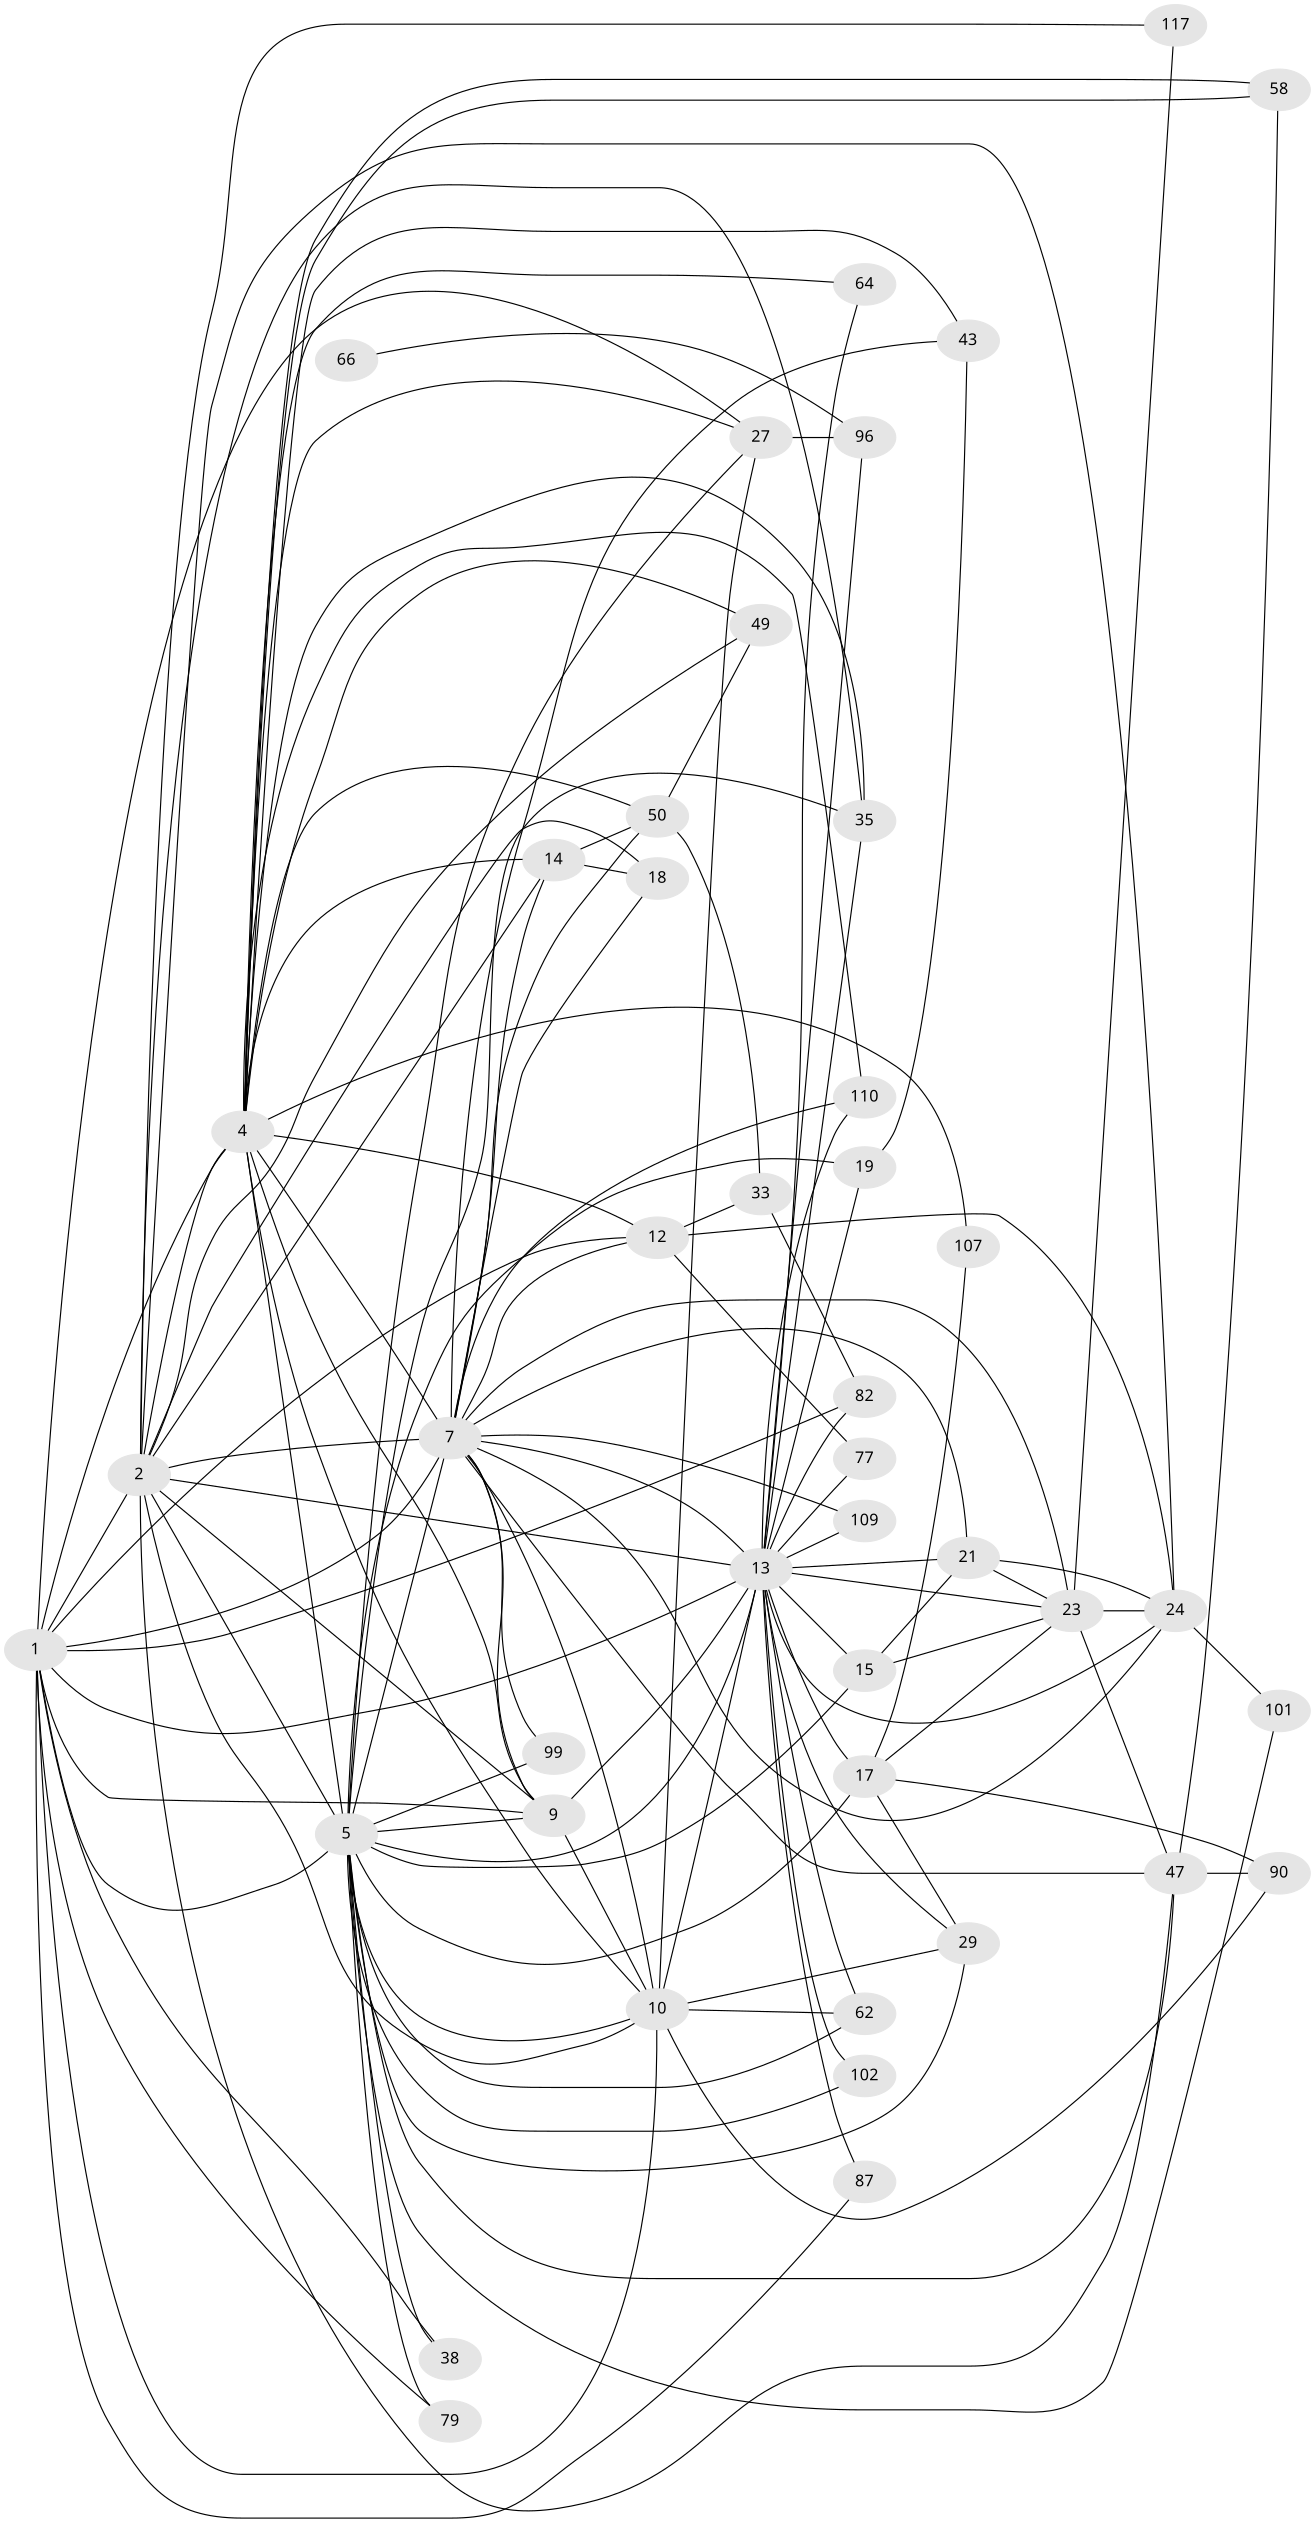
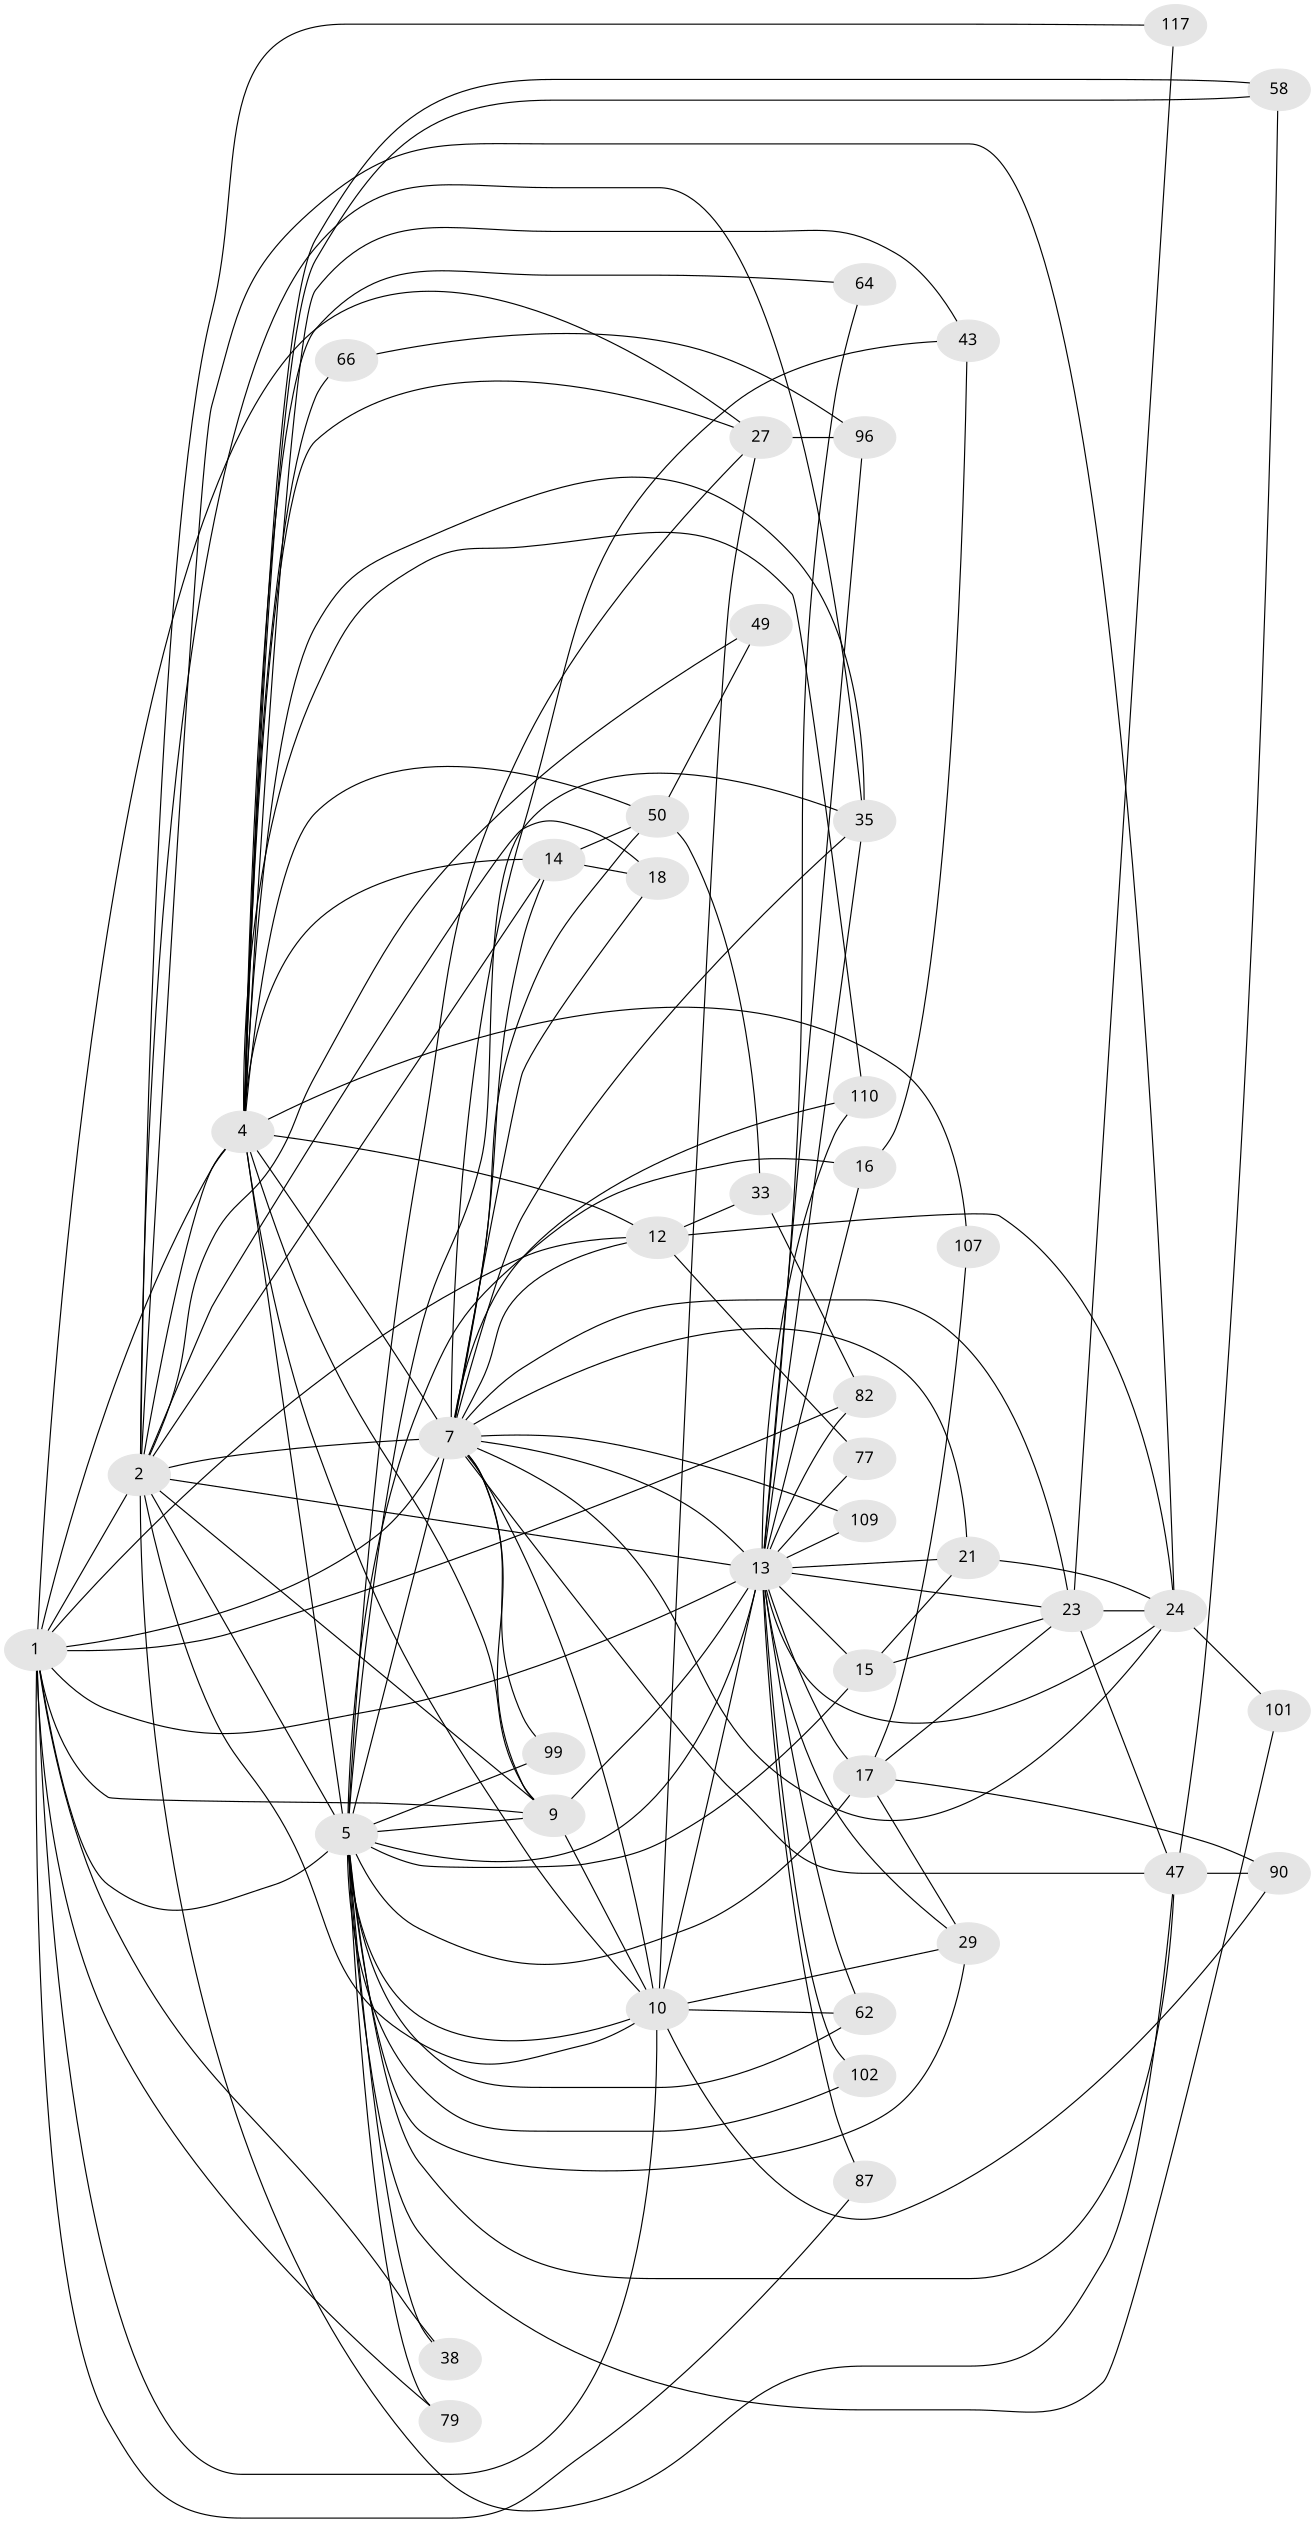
(349, 680) -> (262, 740)
none -> (602, 1097)
(865, 1168) -> (865, 1168)
(1020, 1584) -> none
